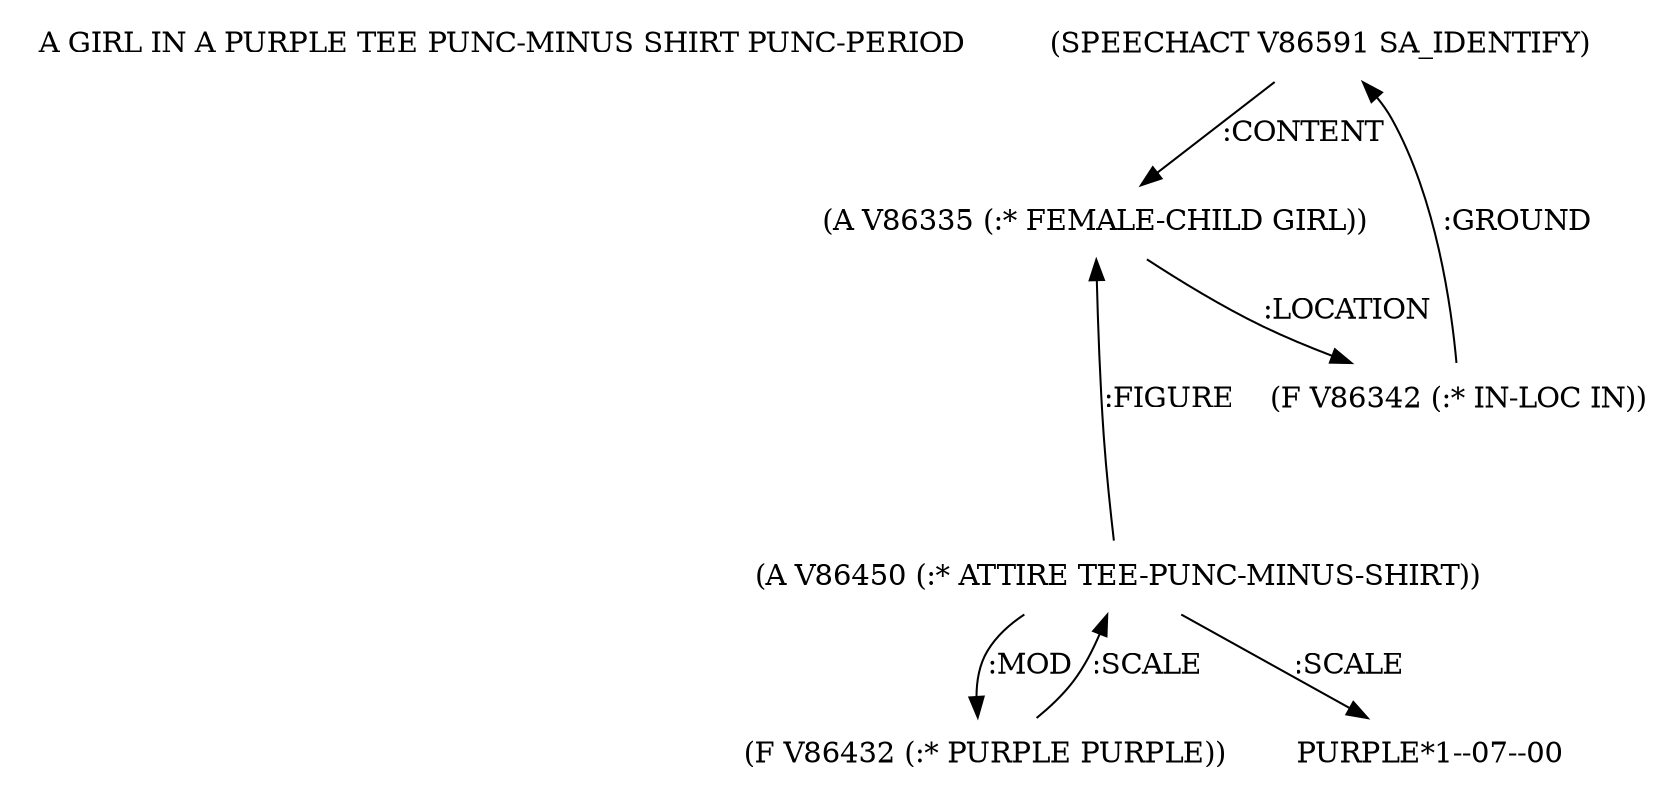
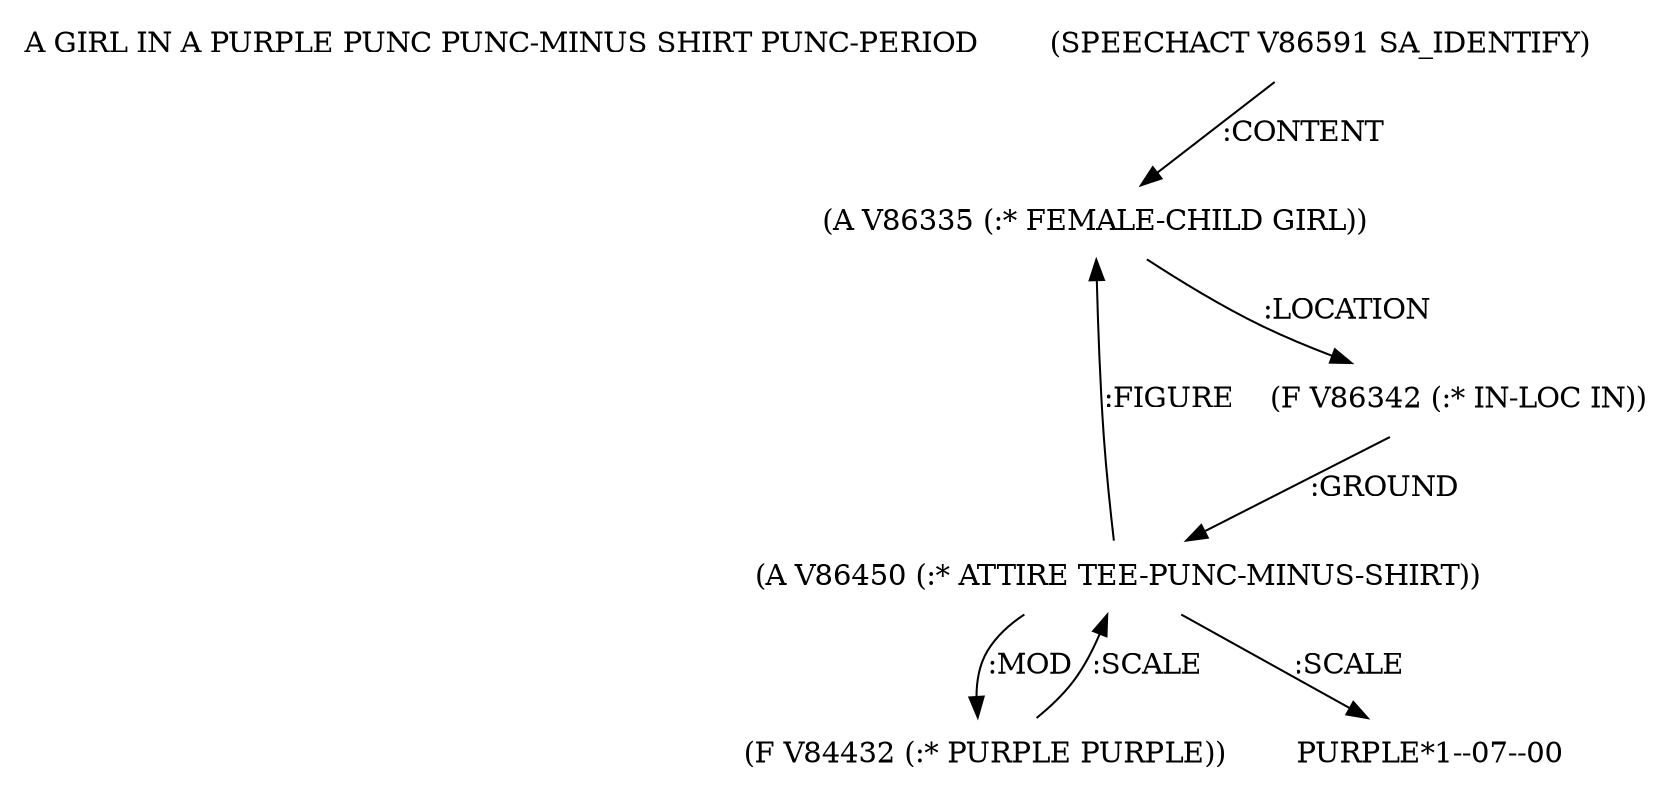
(502, 45) -> (502, 45)
(1433, 225) -> (1297, 484)
(985, 755) -> (985, 755)
